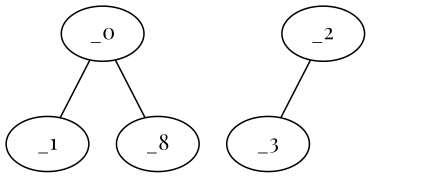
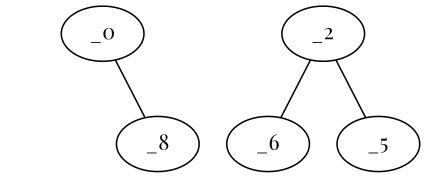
(47, 144) -> none
(268, 144) -> (268, 144)
none -> (378, 144)
